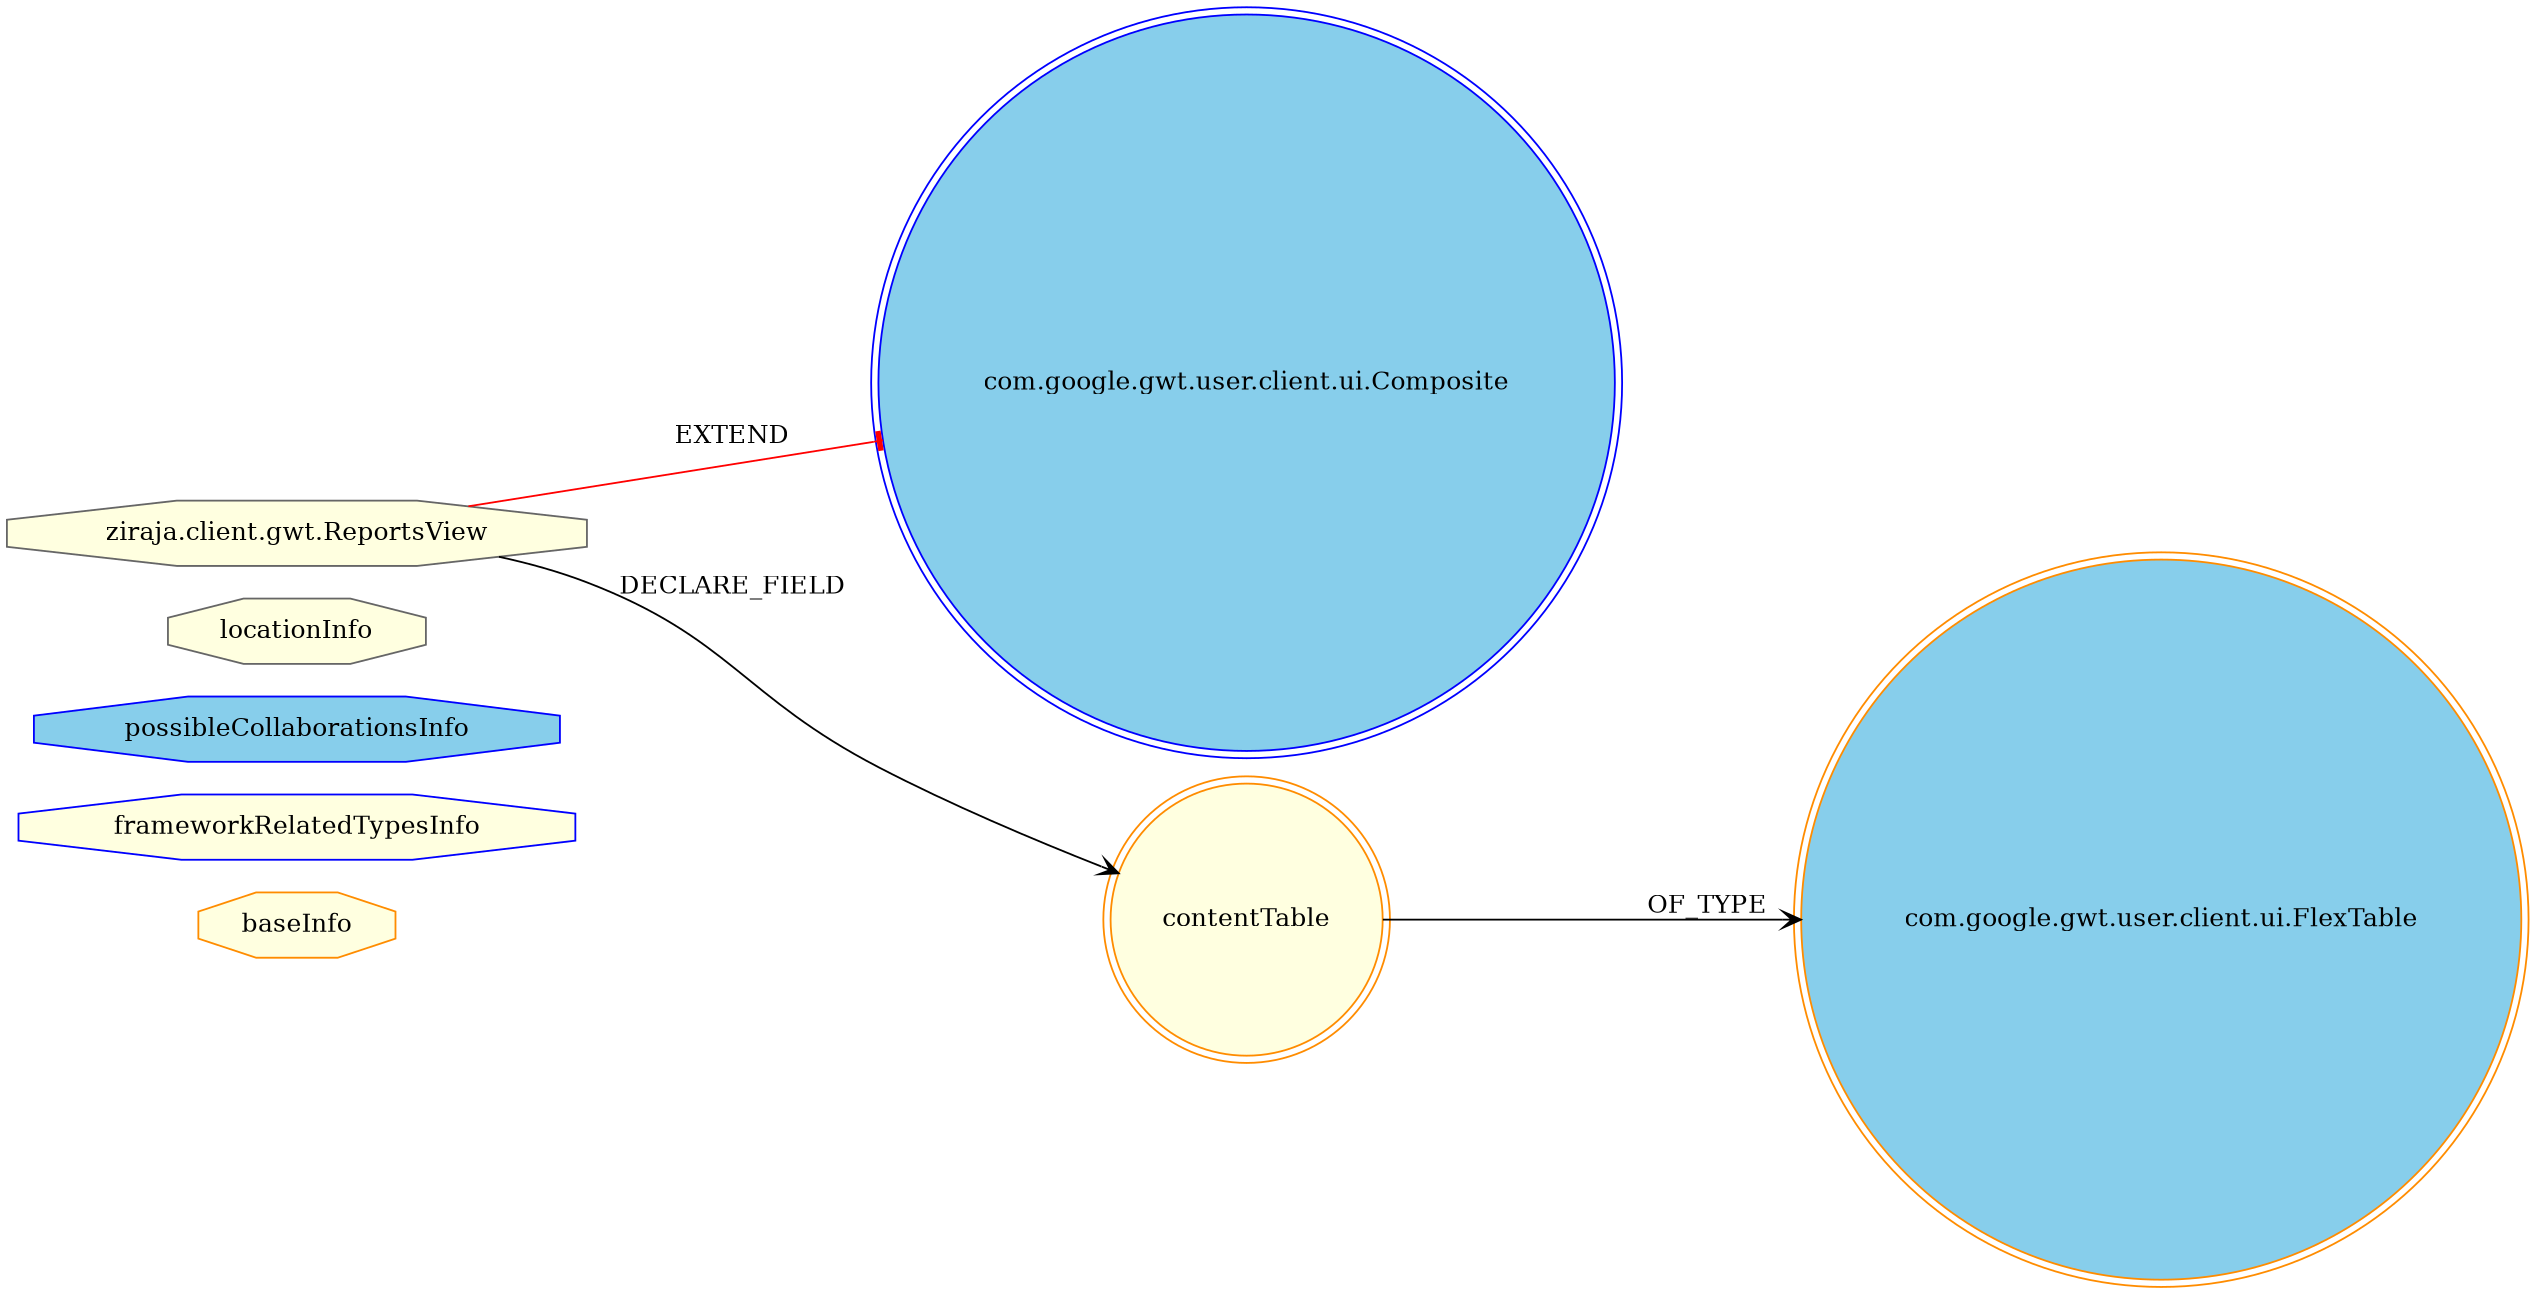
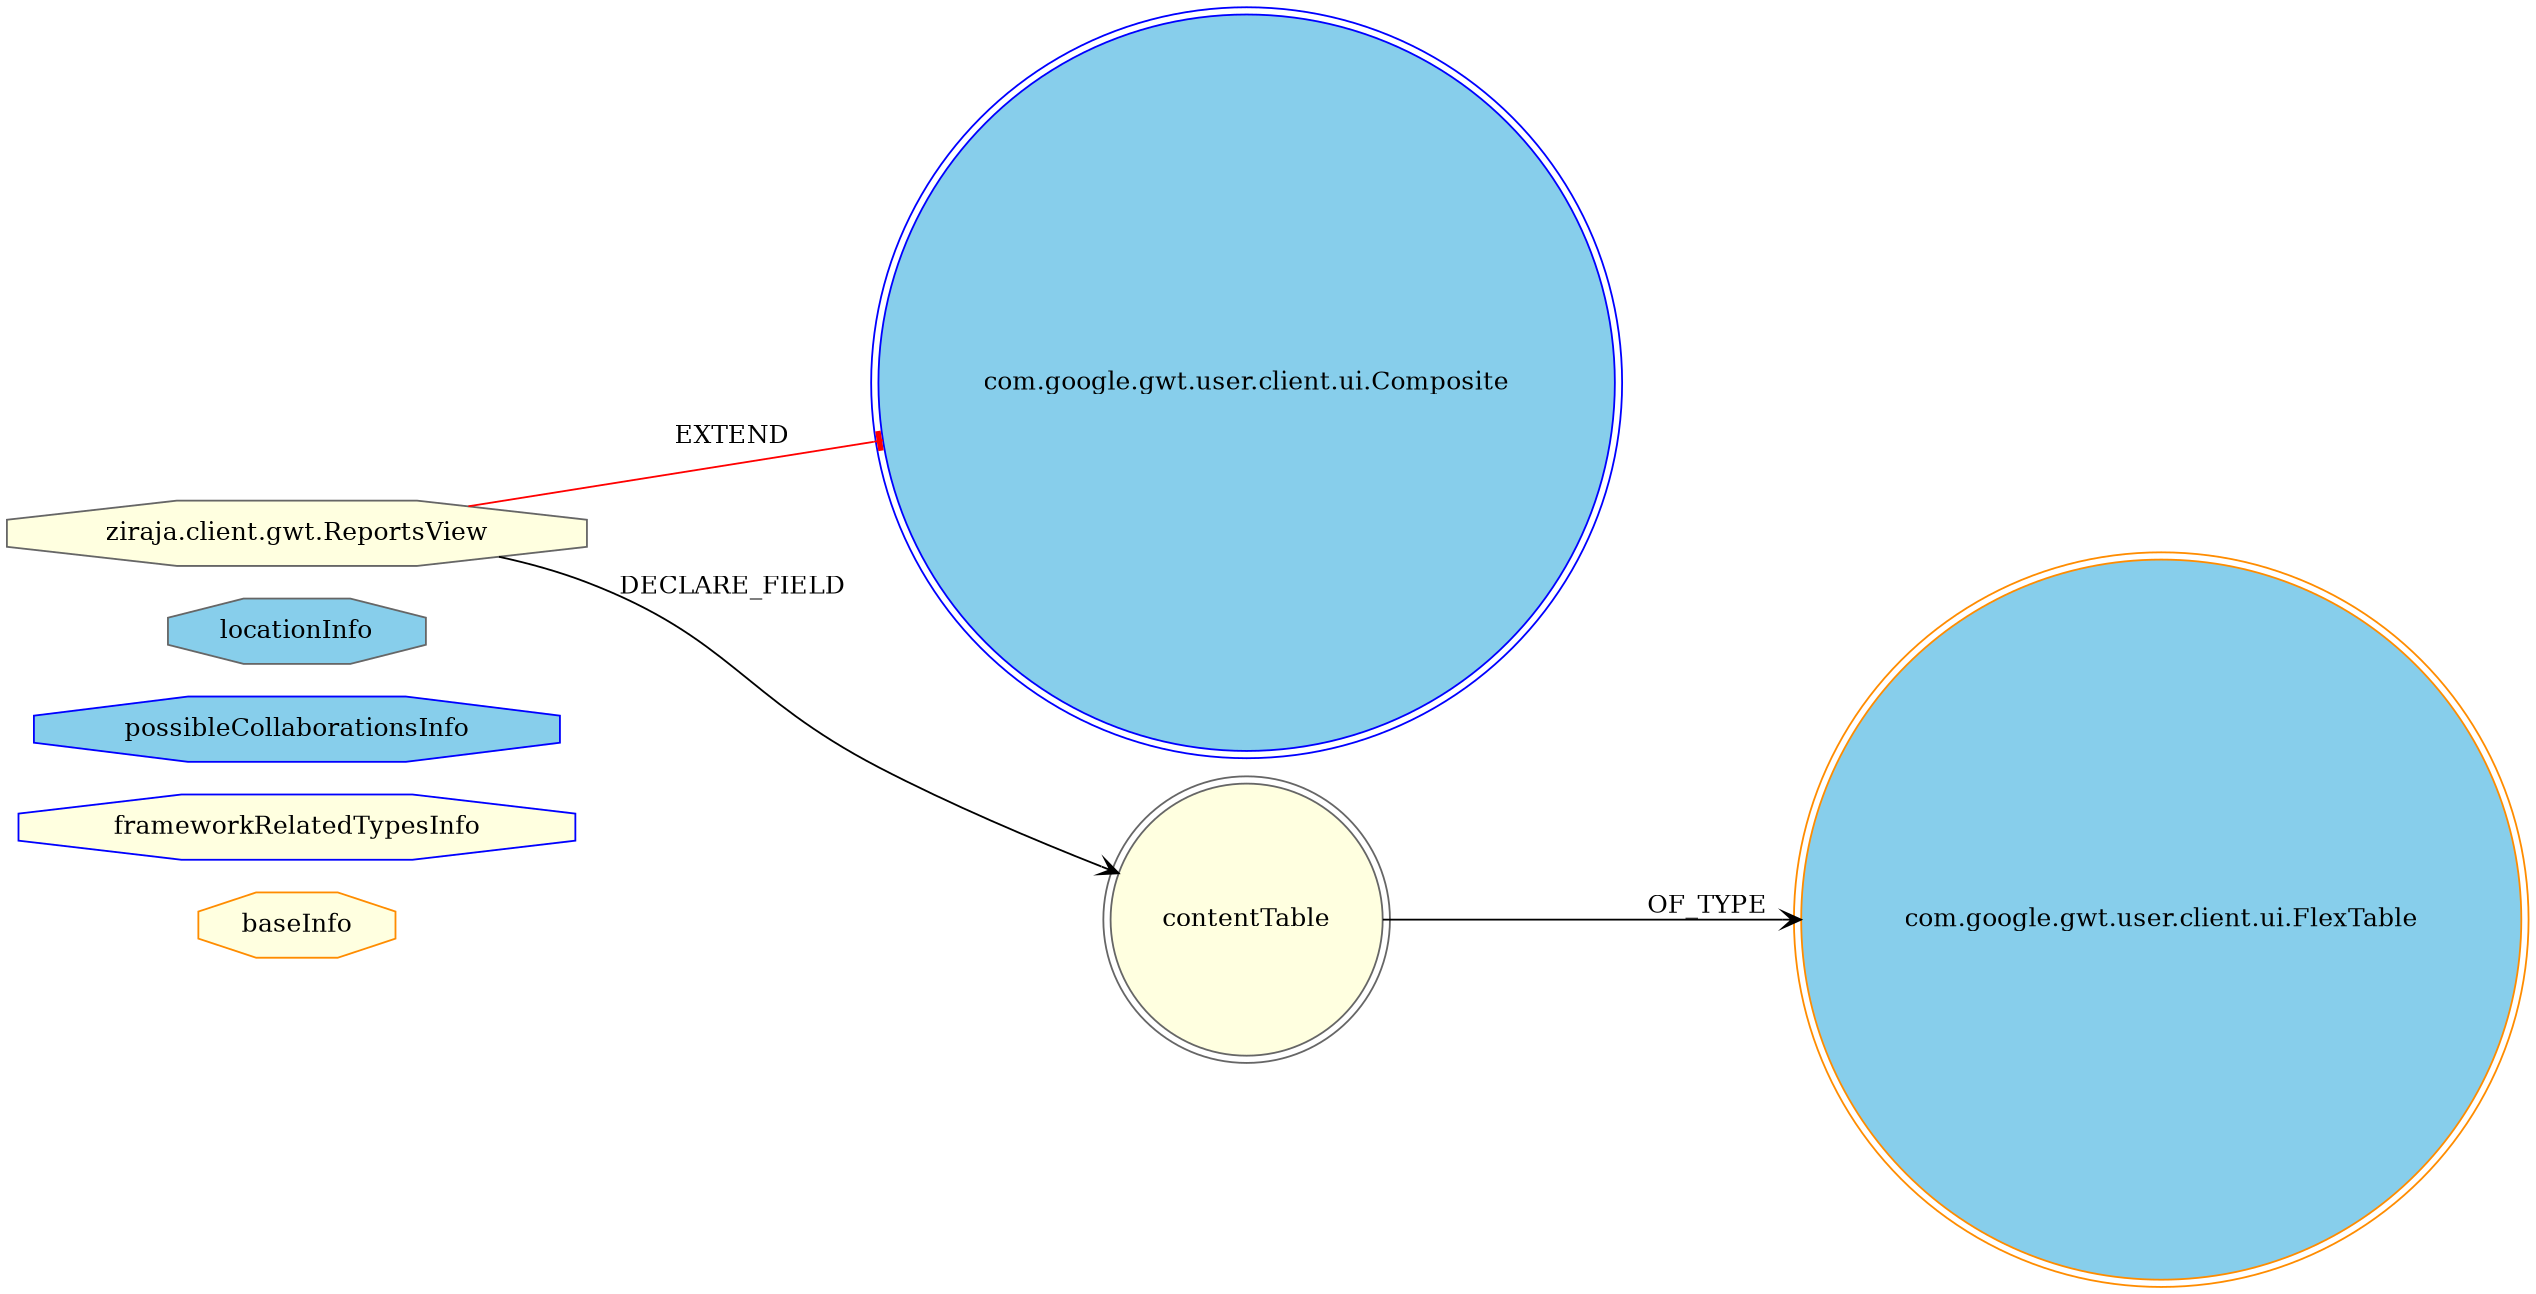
(297, 631) -> (297, 631)
(1247, 920) -> (1247, 920)
